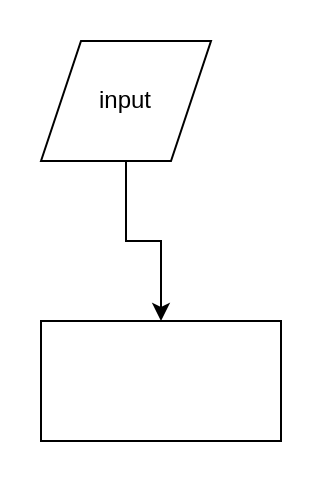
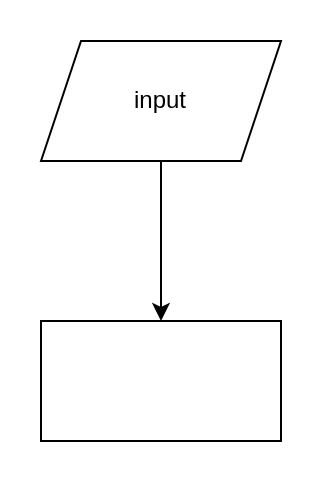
(126, 101) -> (161, 101)
